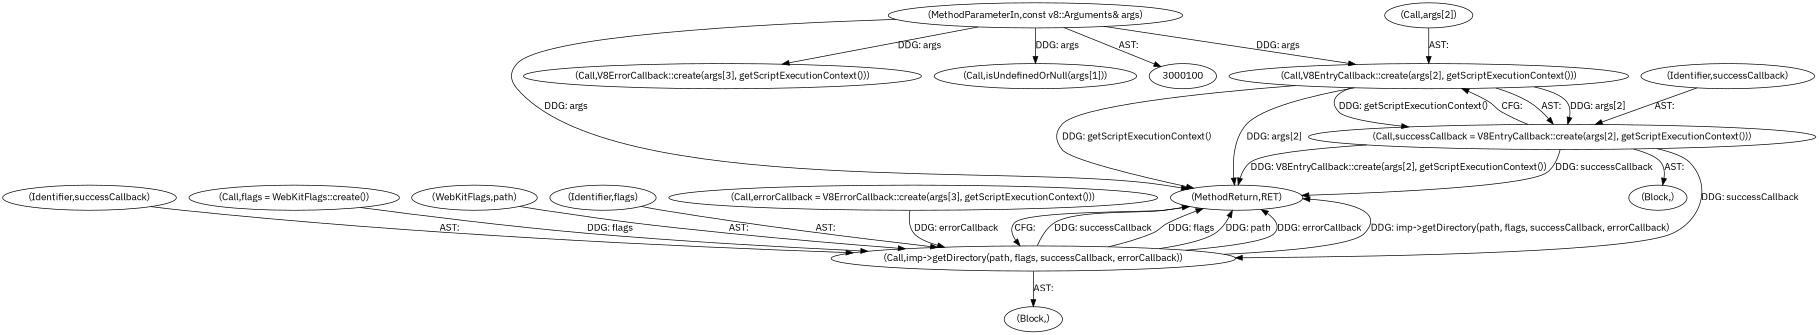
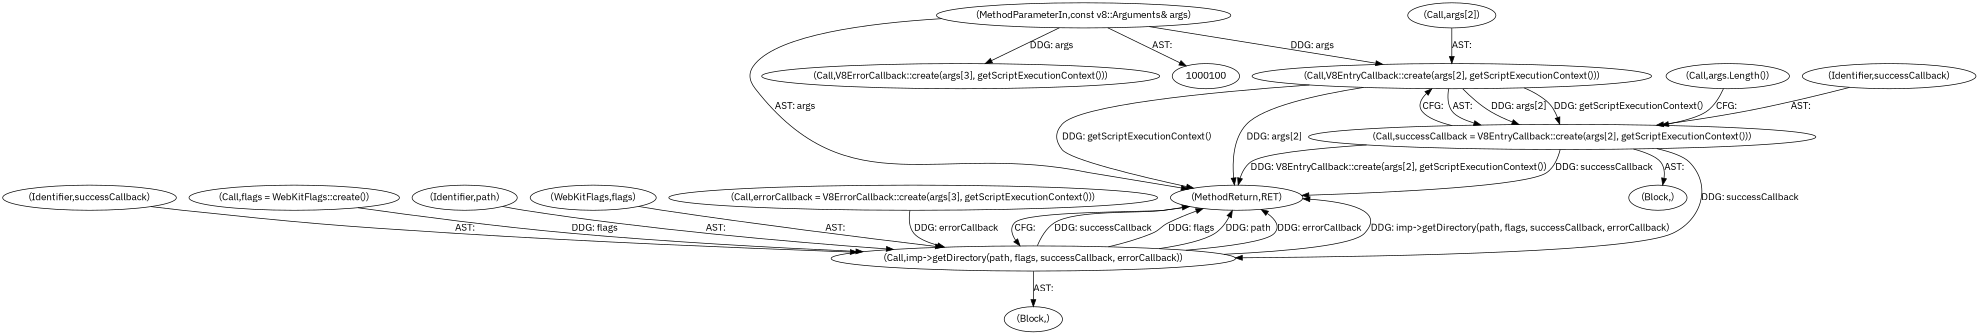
(1035, 76) -> none
(1183, 76) -> (1206, 76)
none -> (1728, 76)
(566, 107) -> (795, 107)
(474, 198) -> (465, 198)
(603, 198) -> (593, 198)
